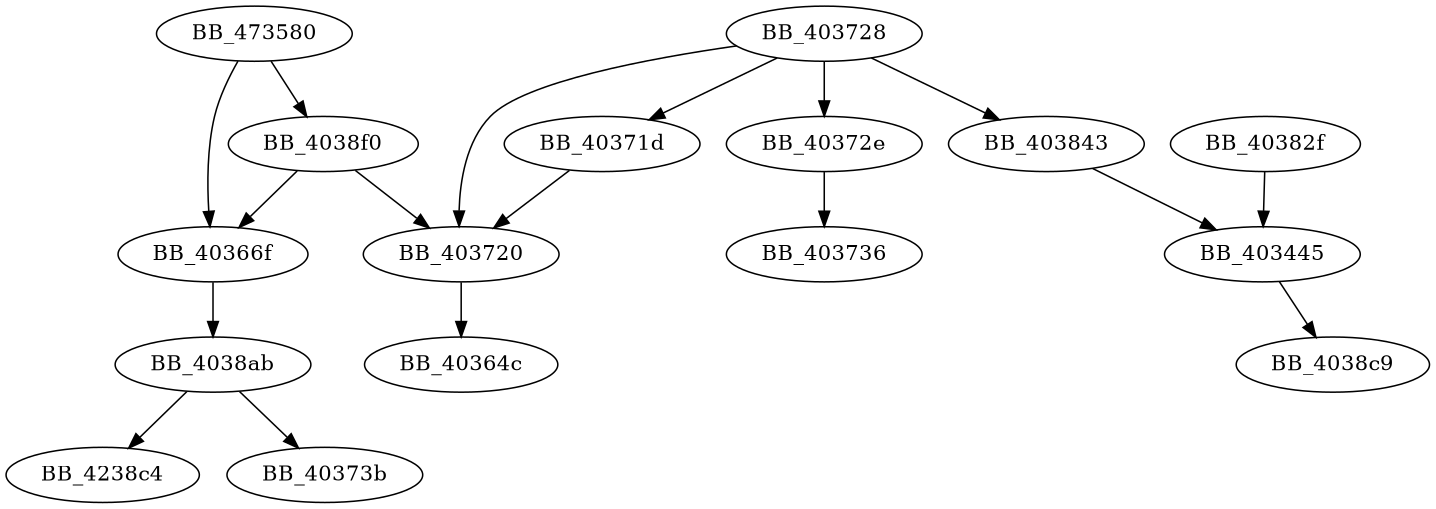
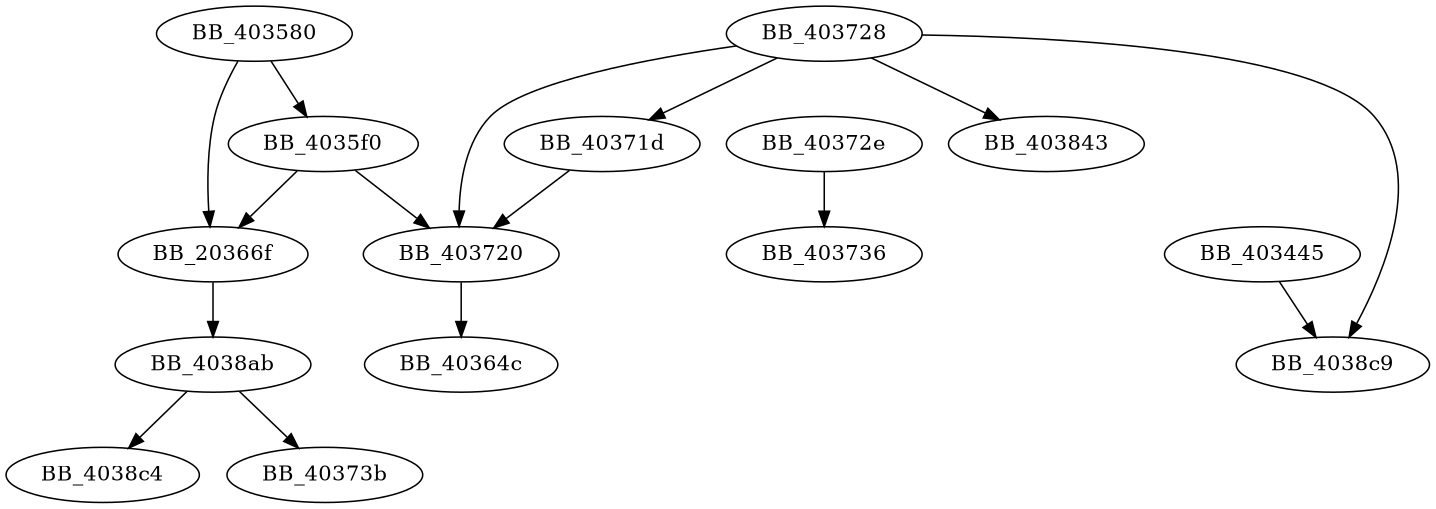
(254, 34) -> (254, 34)
(824, 81) -> (1263, 67)
(323, 144) -> (323, 144)
(1265, 144) -> none
(1148, 196) -> none
(213, 254) -> (213, 254)
(103, 475) -> (103, 475)
